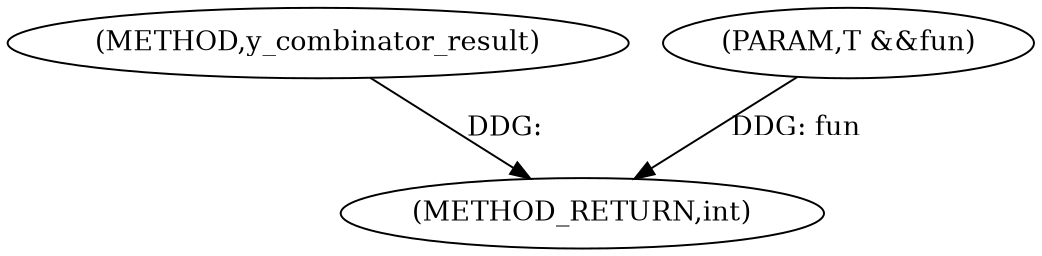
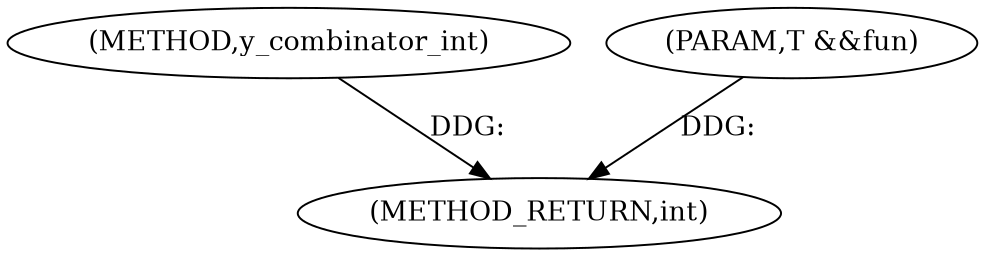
(318, 43) -> (289, 43)
(797, 128) -> (722, 128)
